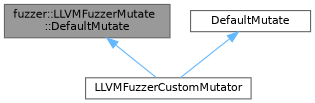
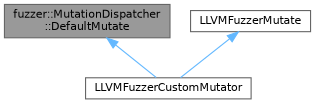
(87, 21) -> (87, 21)
(251, 21) -> (251, 21)
